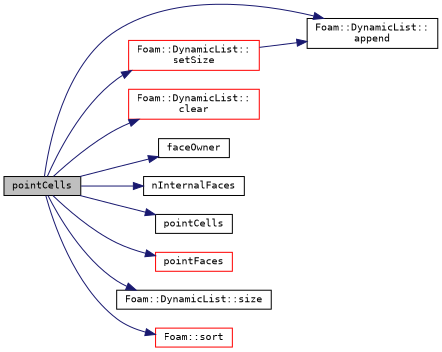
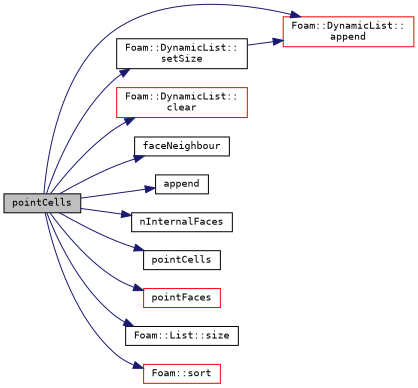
(372, 33) -> (349, 32)
(194, 55) -> (182, 54)
none -> (182, 146)
(194, 148) -> (182, 184)
(194, 300) -> (182, 336)
